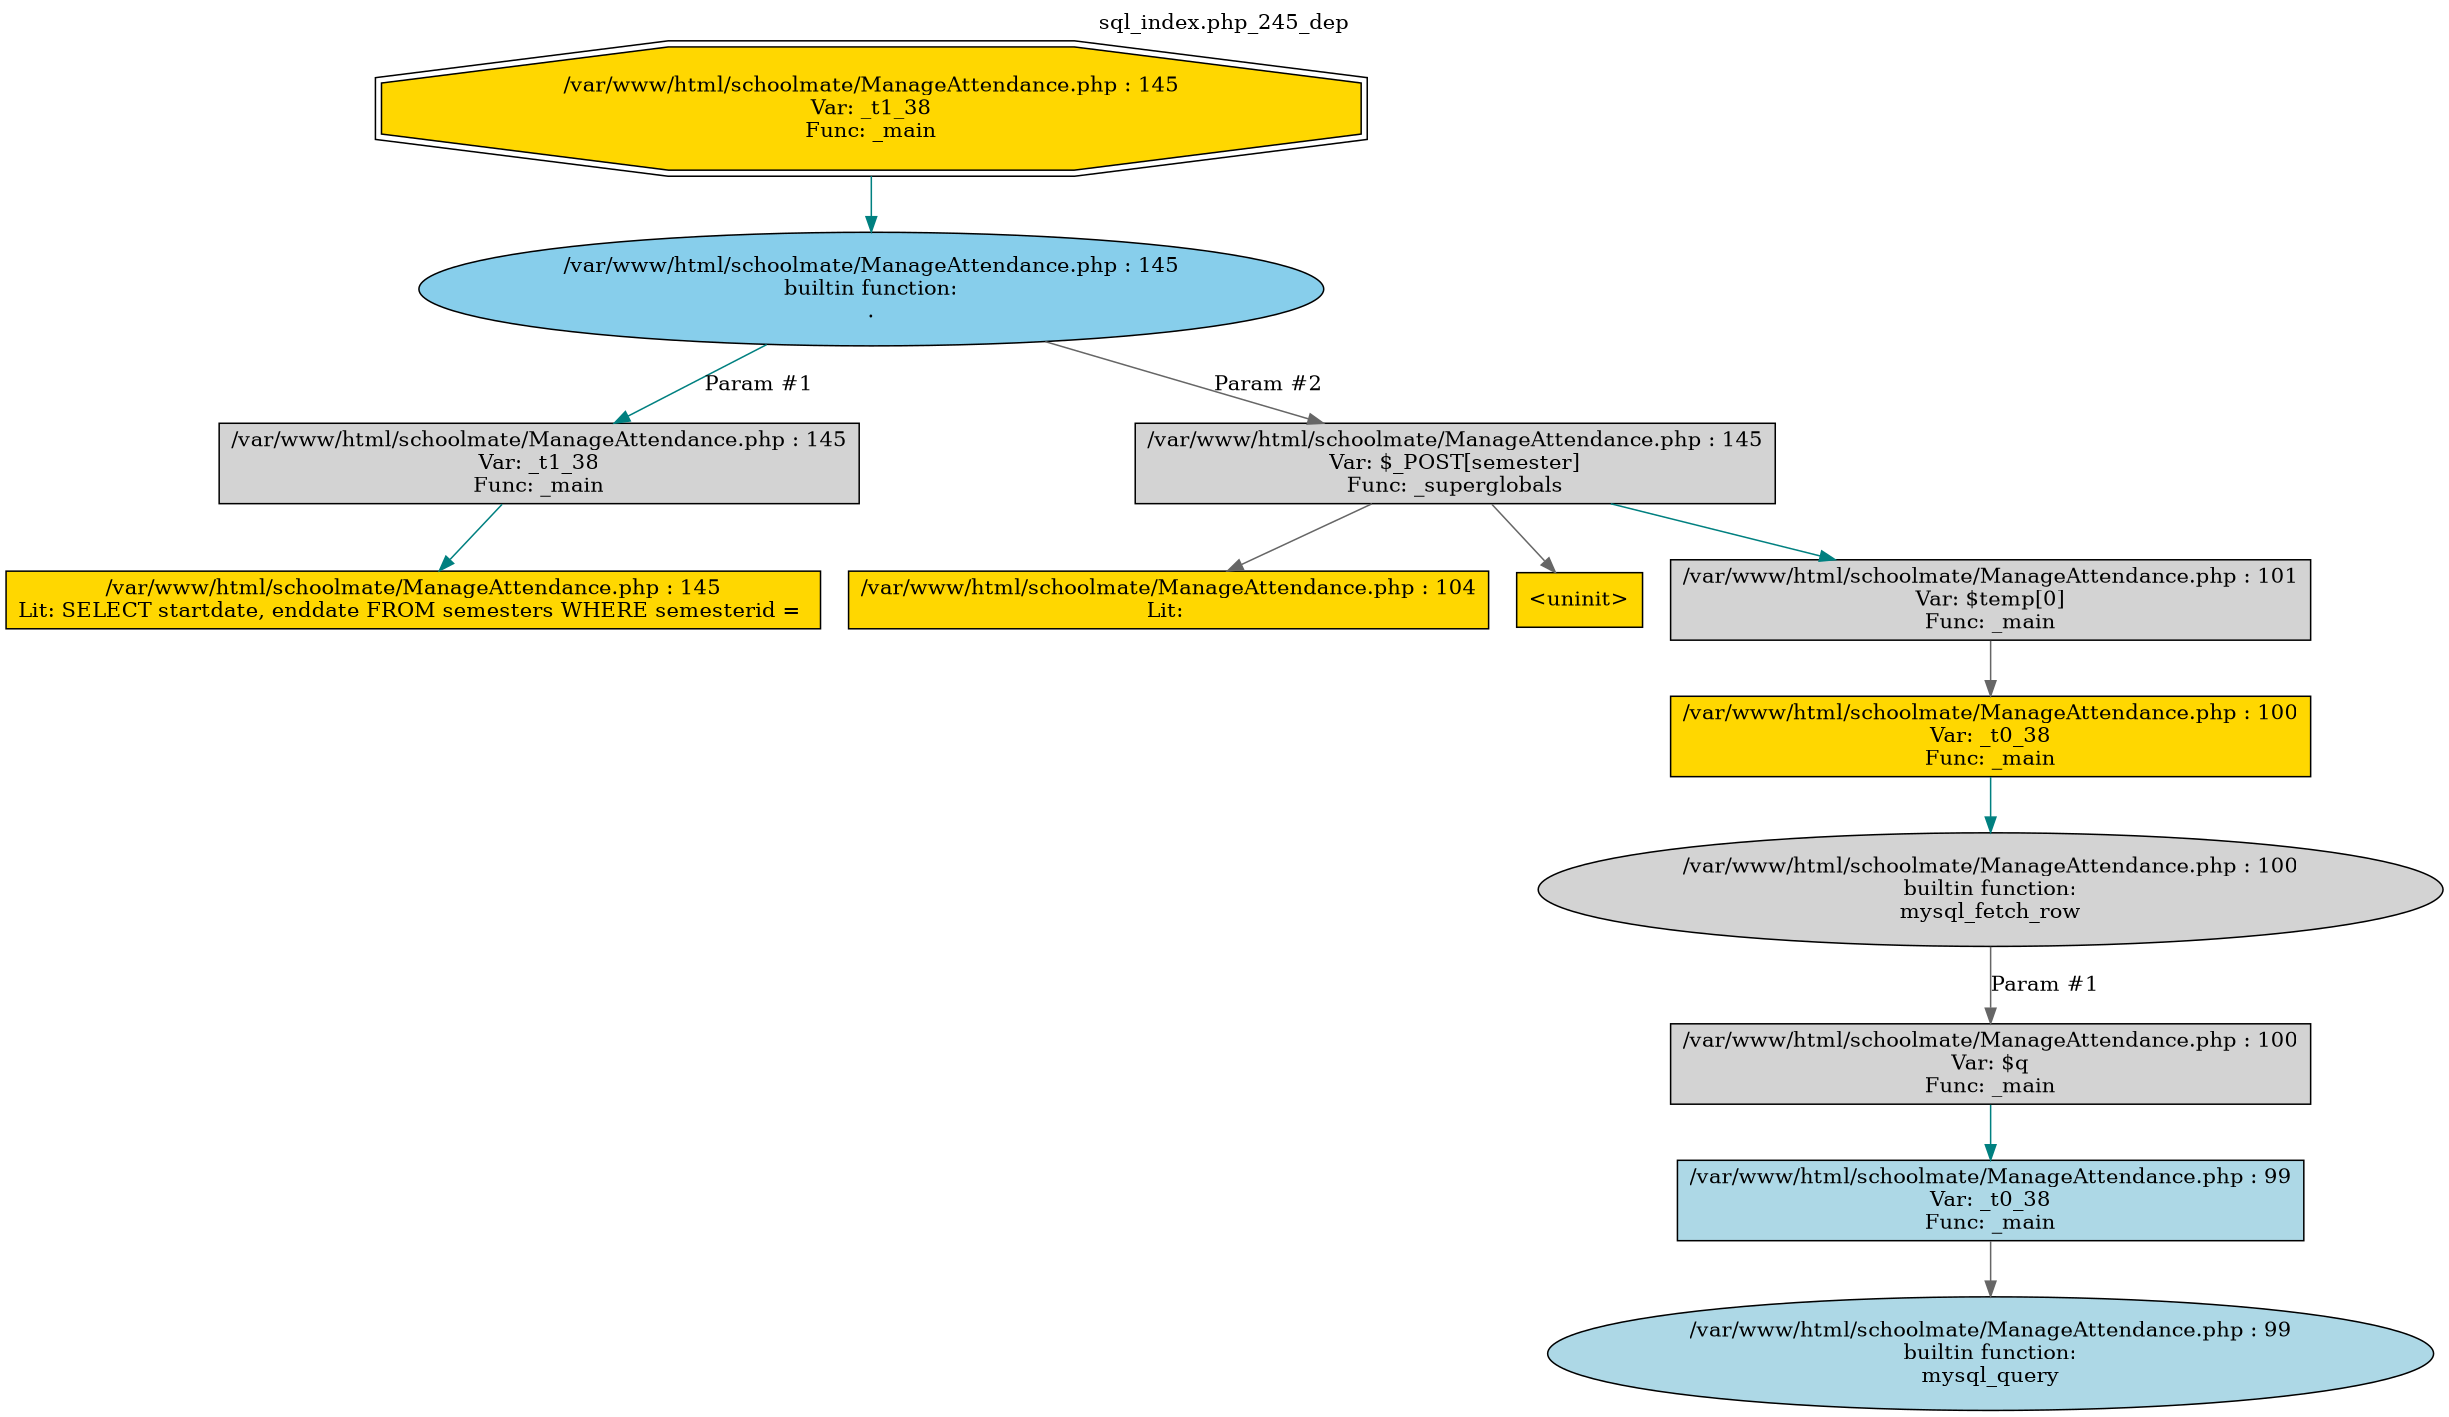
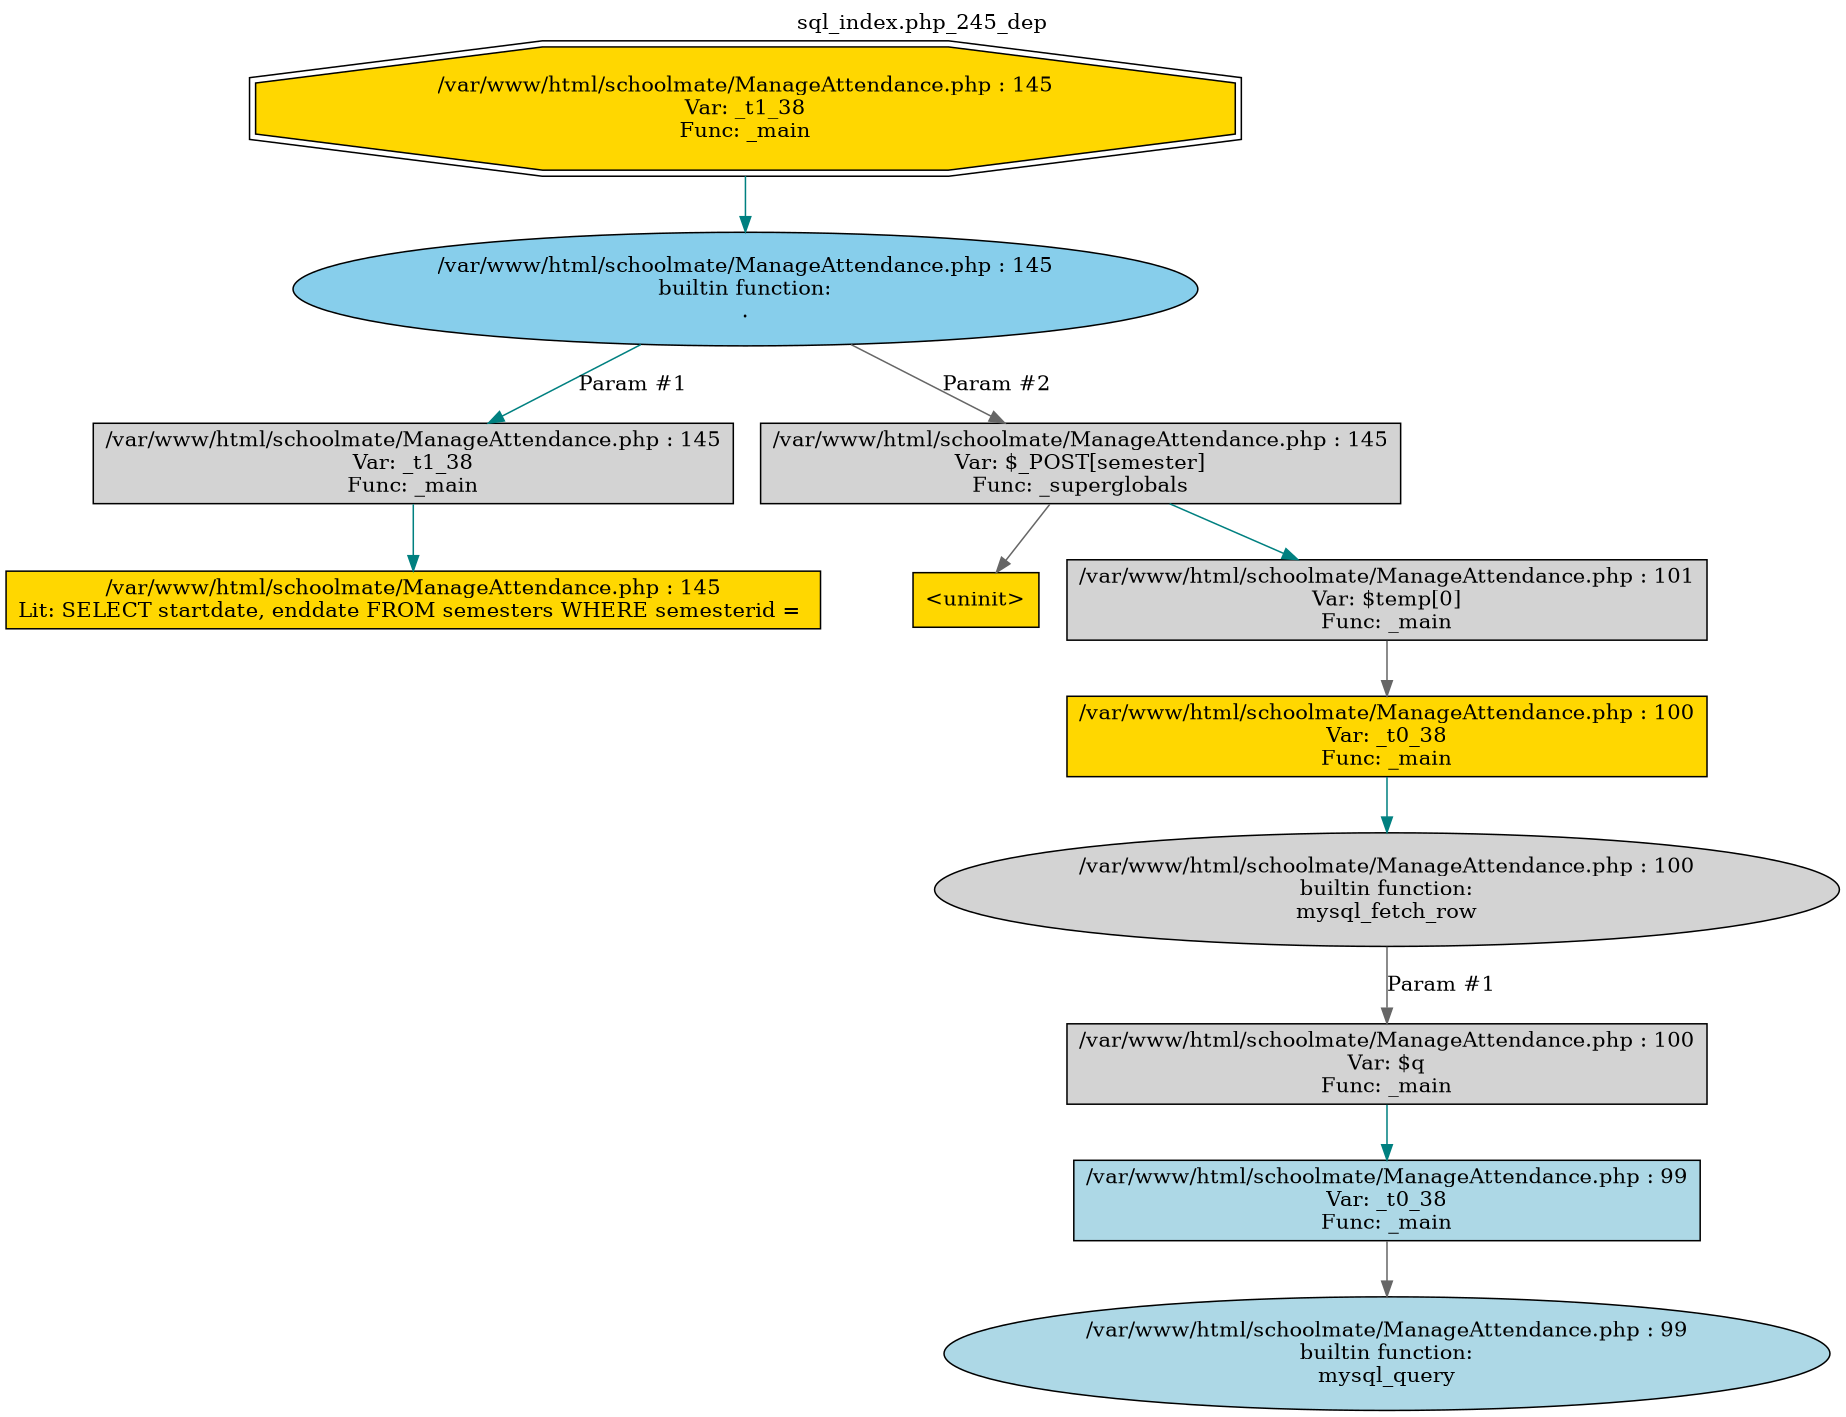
(1169, 600) -> none
